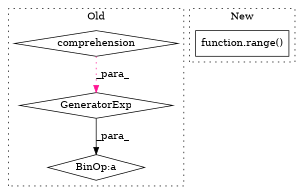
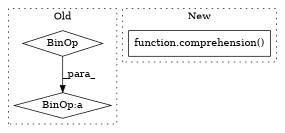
(96, 43) -> none
(242, 43) -> (199, 43)
(96, 105) -> (63, 43)
